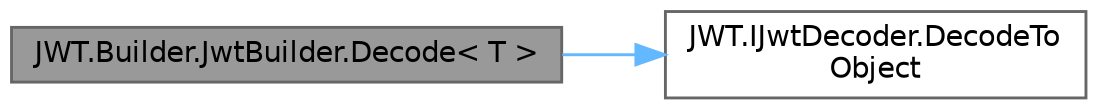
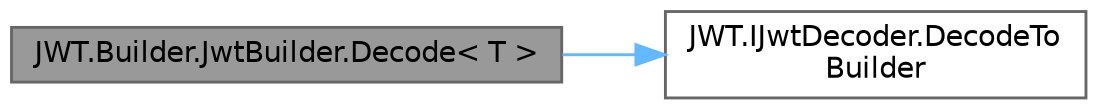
(876, 55) -> (876, 55)
